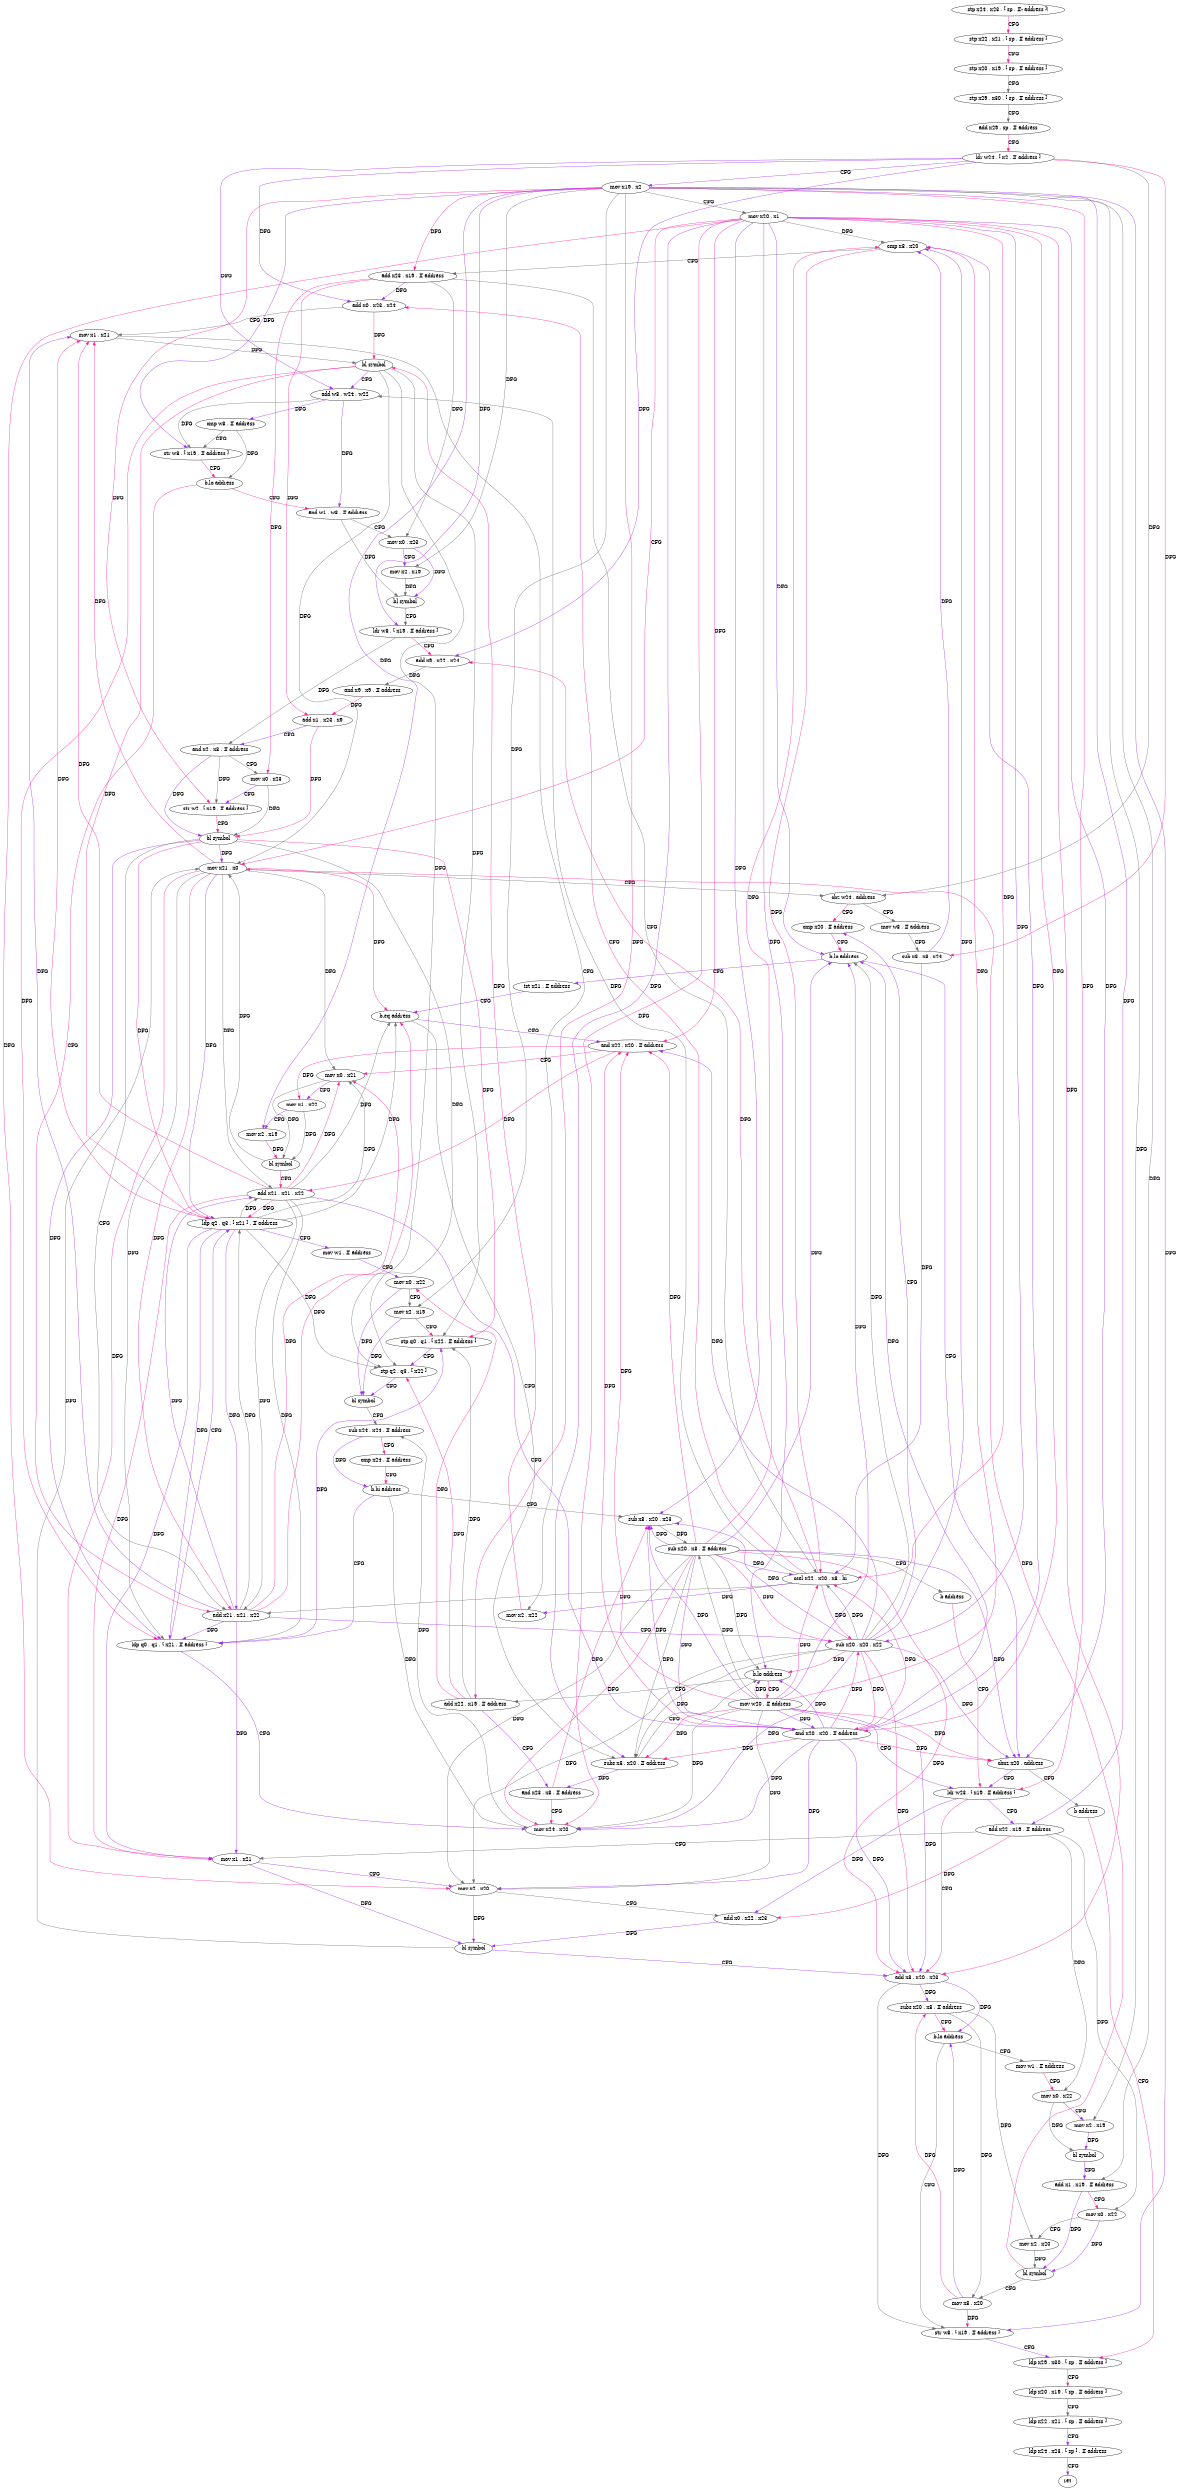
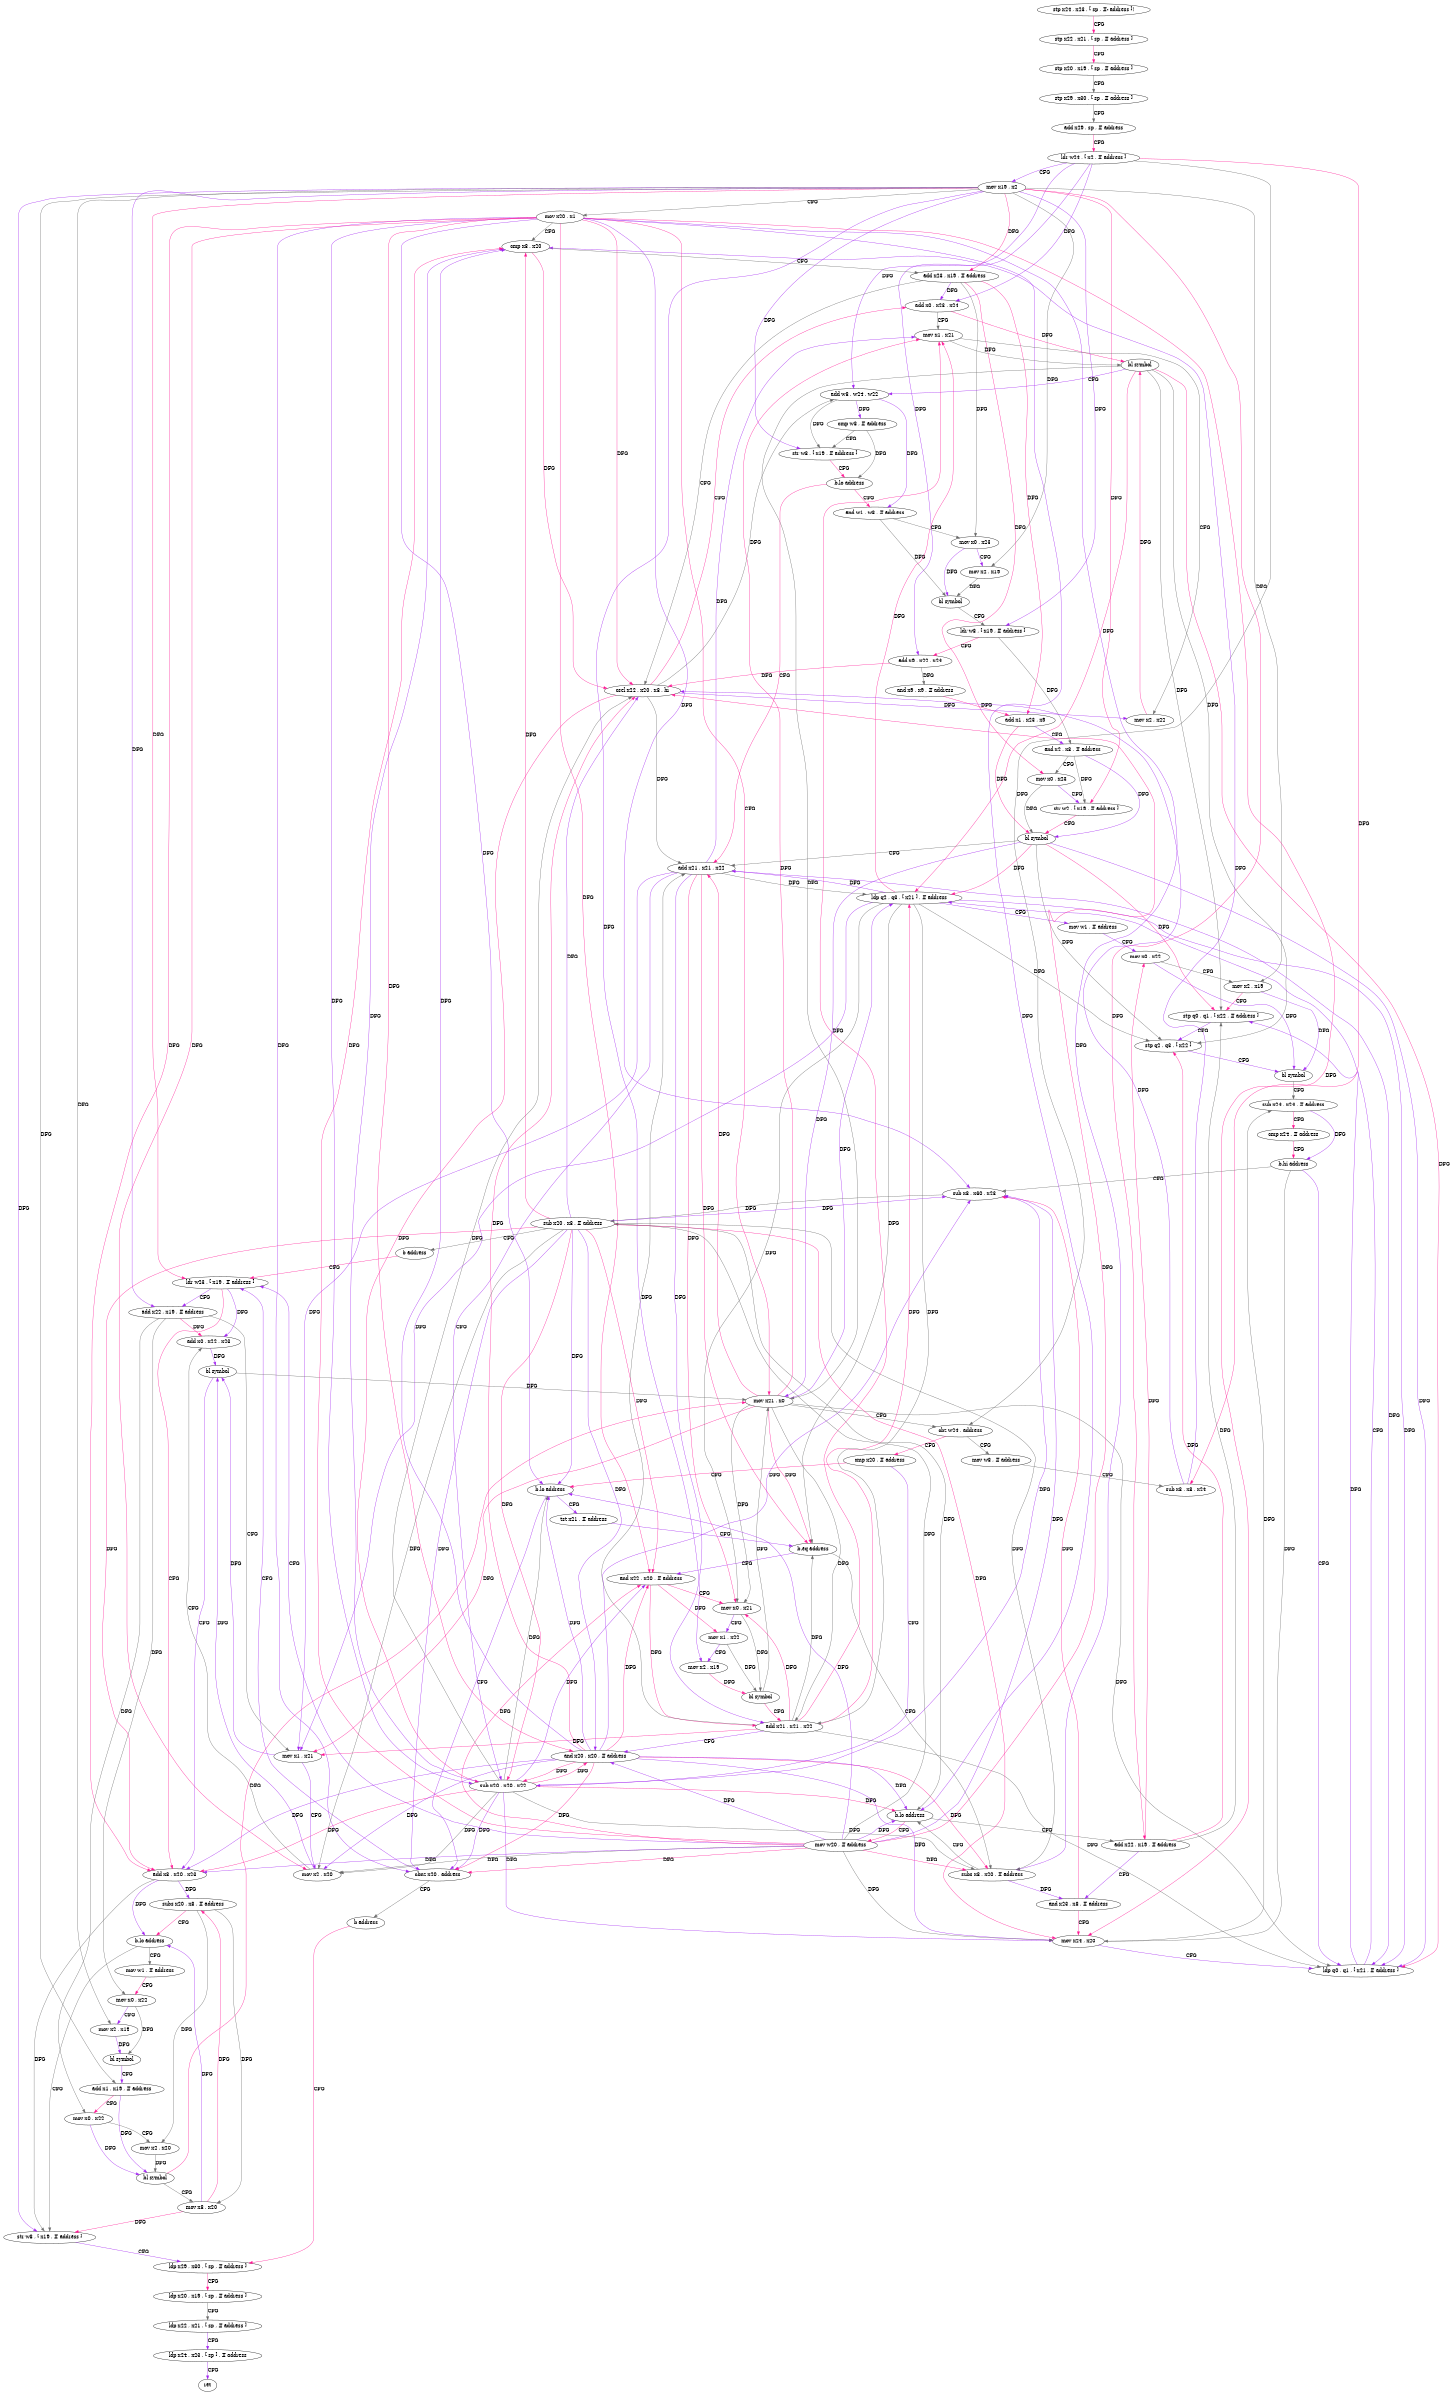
(847, 232) -> (550, 232)
(740, 1054) -> (786, 671)
(906, 1283) -> (854, 1747)
(650, 1520) -> (974, 1194)
(301, 1812) -> (1203, 1960)
